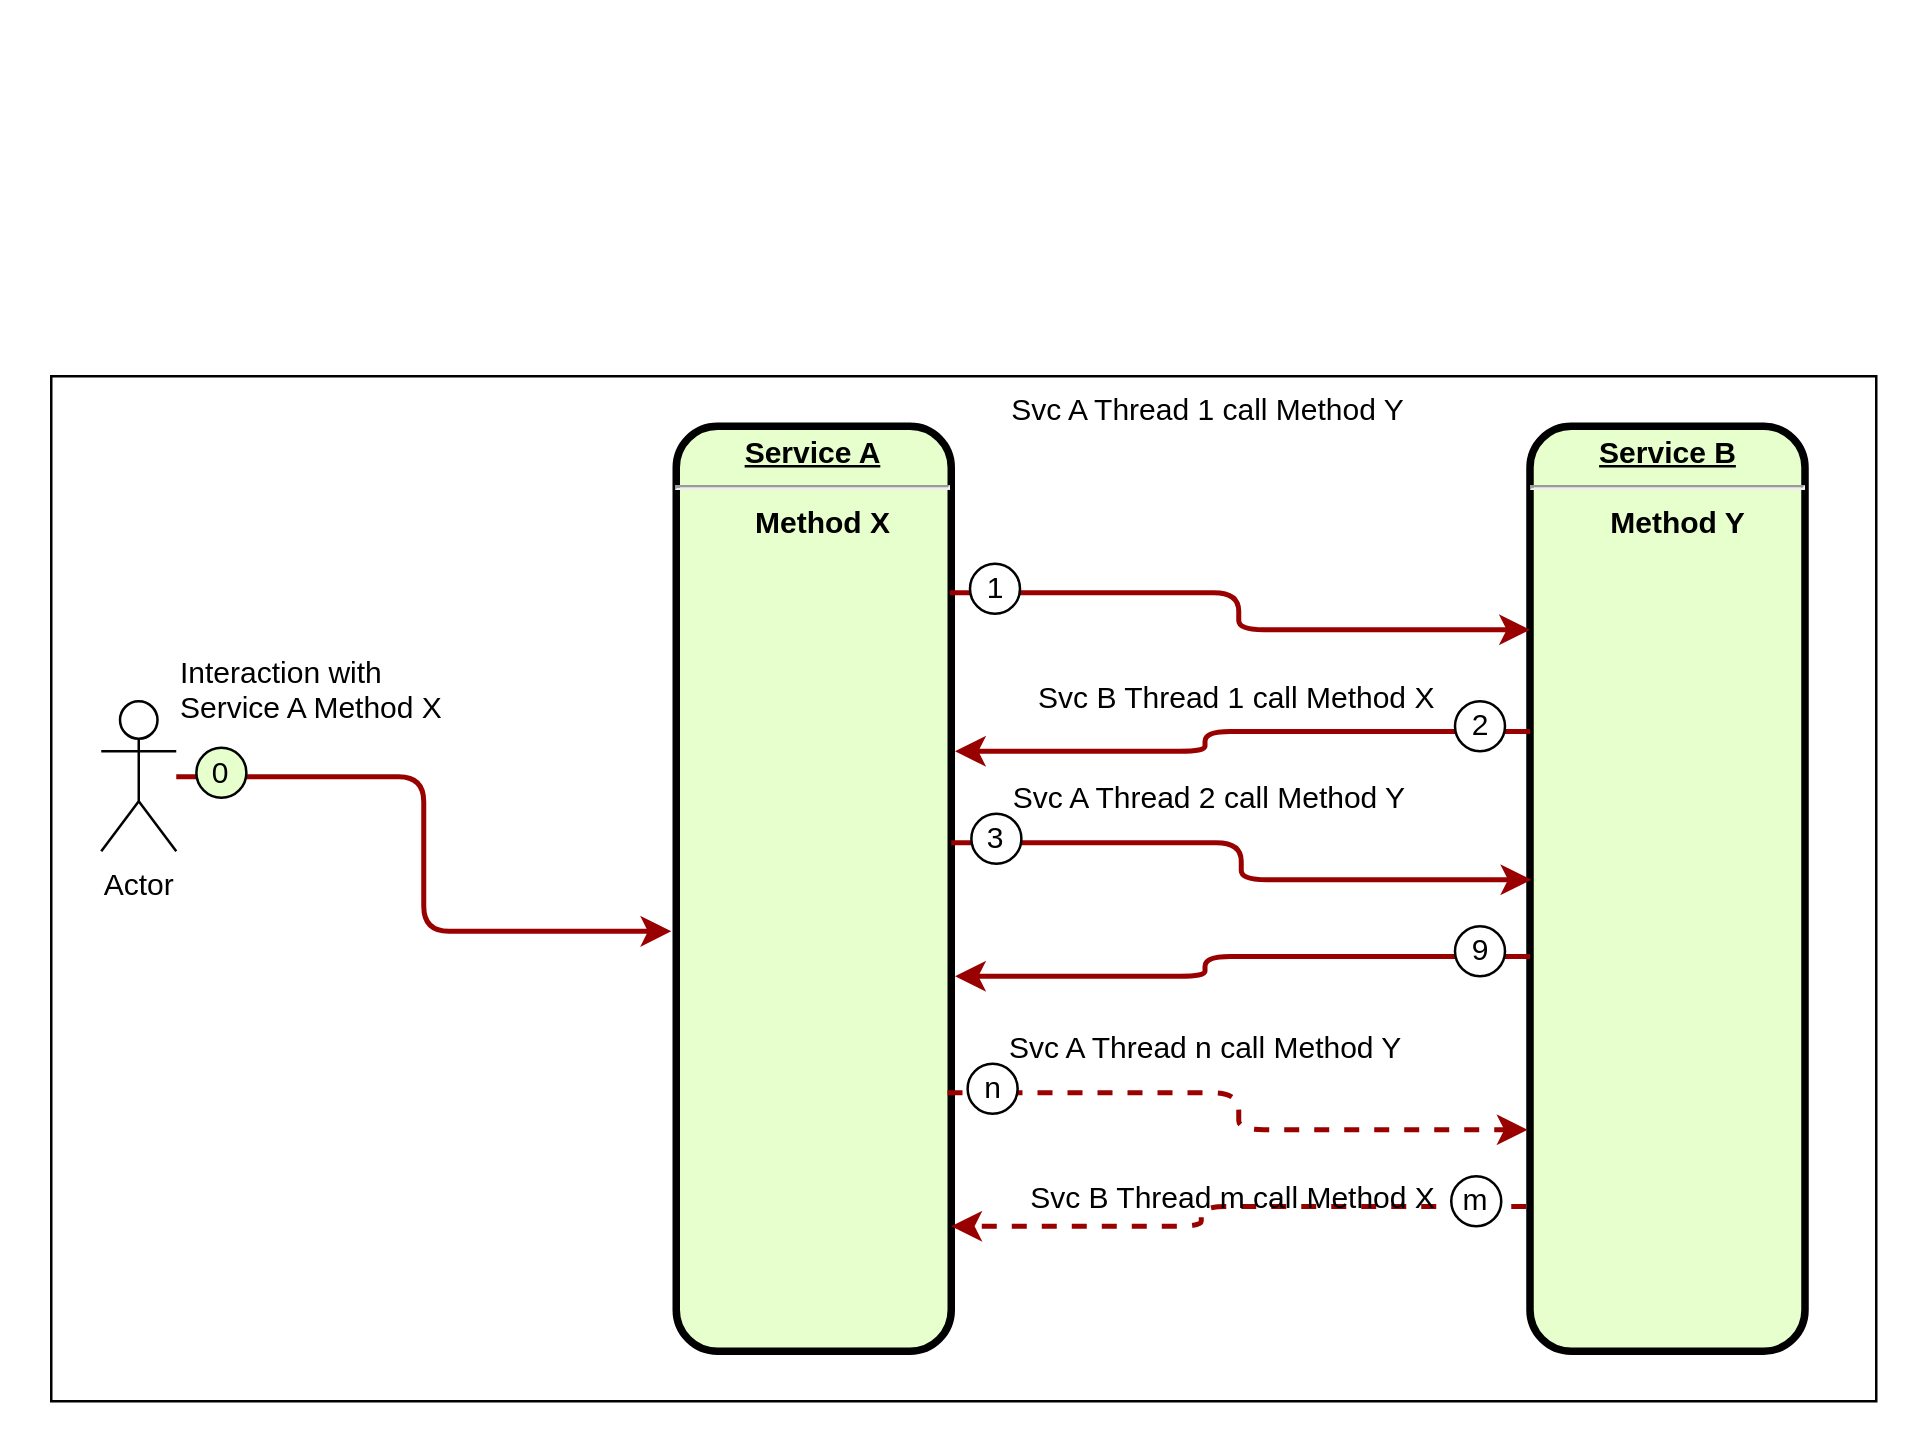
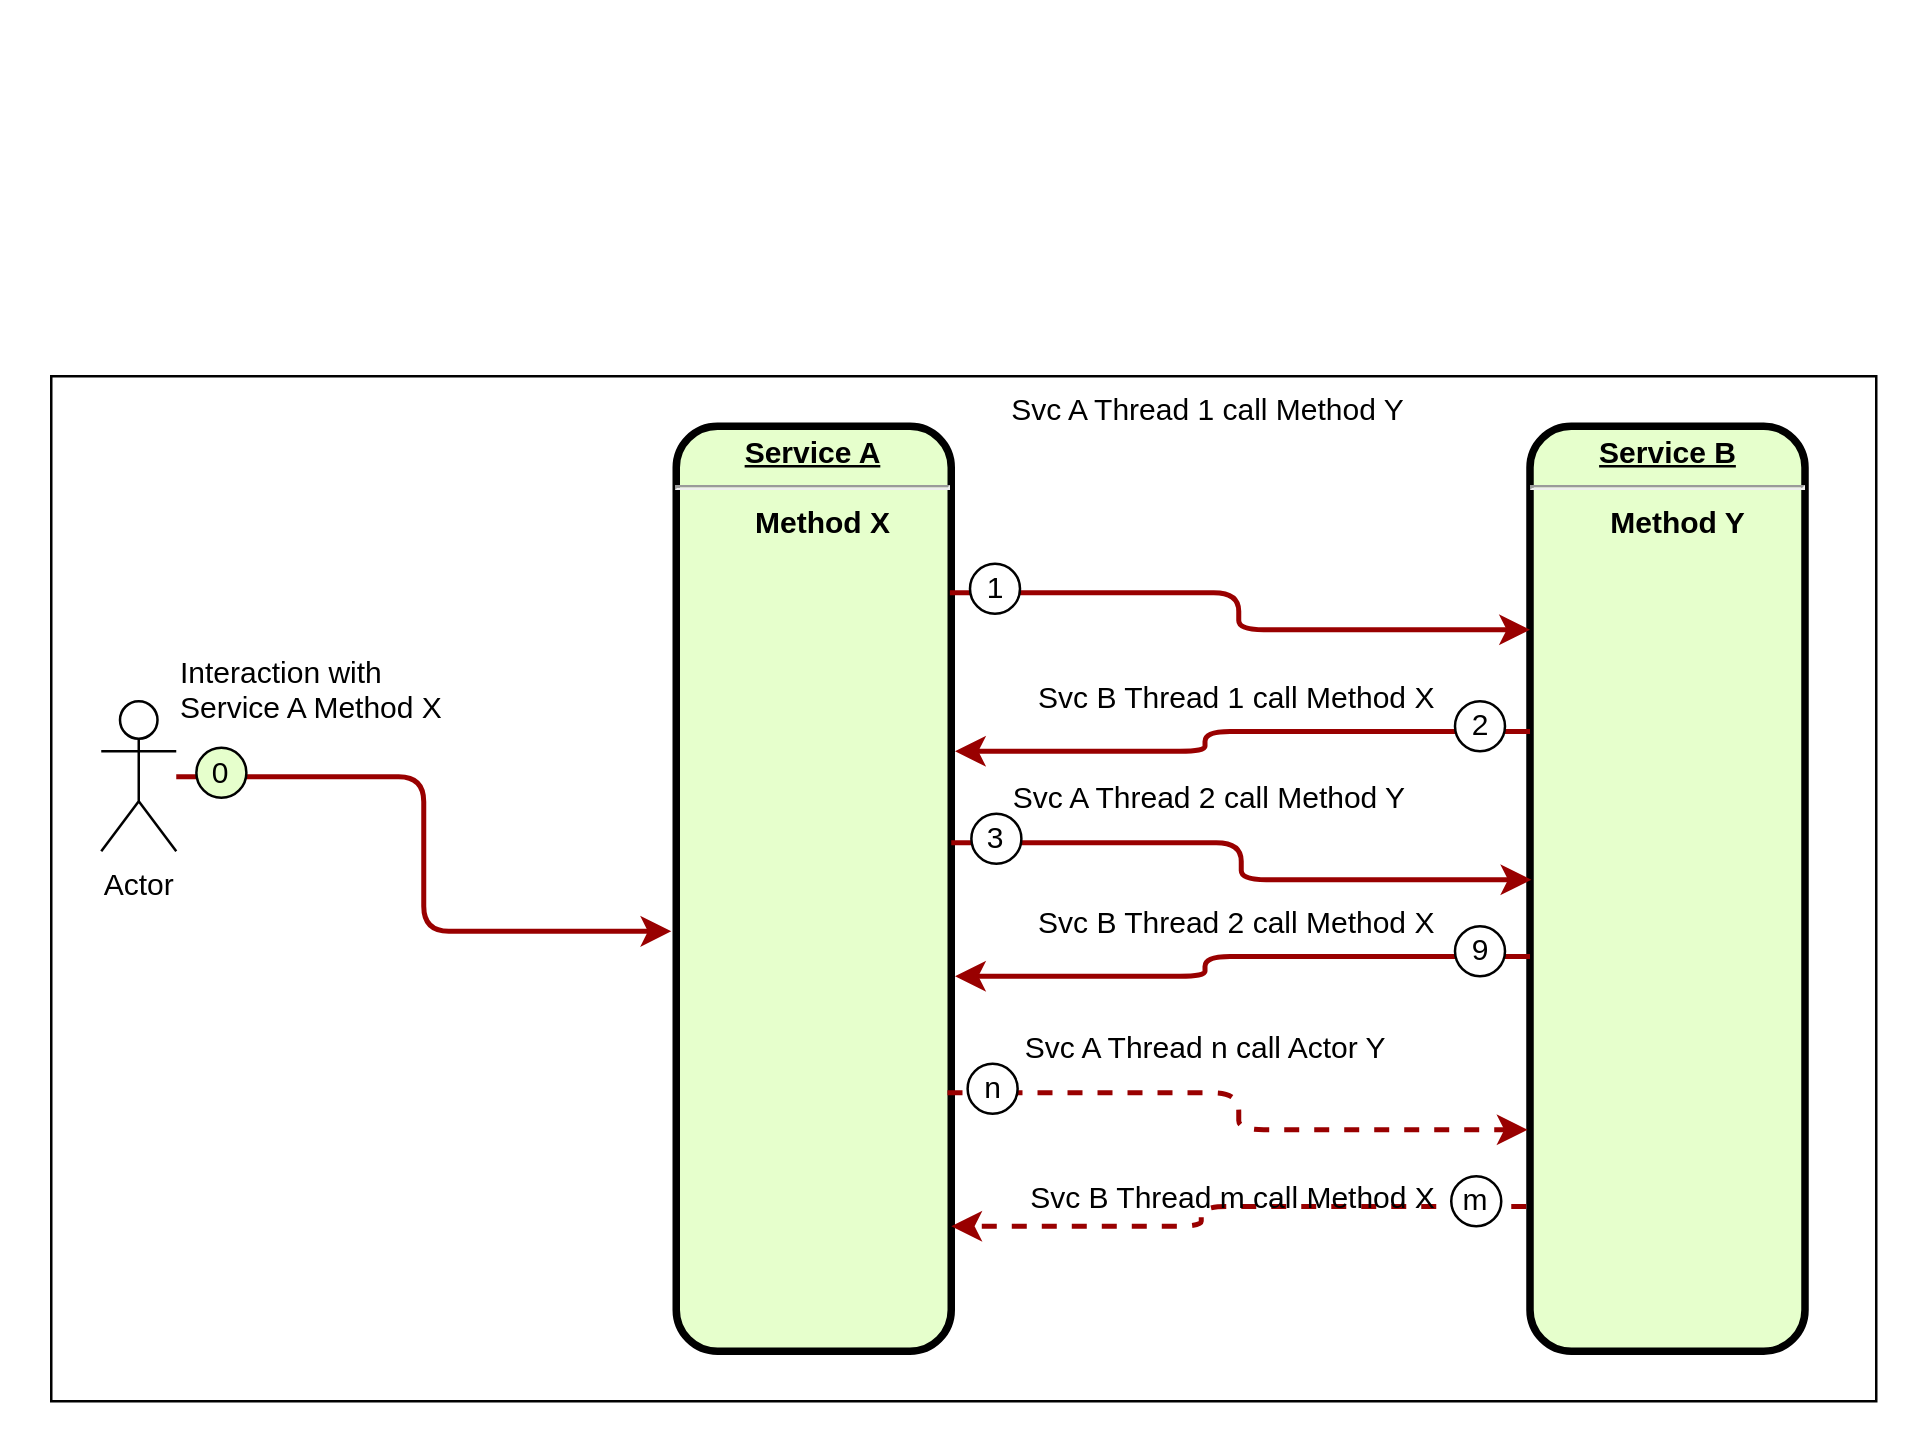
none -> (1238, 926)
(1205, 1048) -> (1205, 1048)
